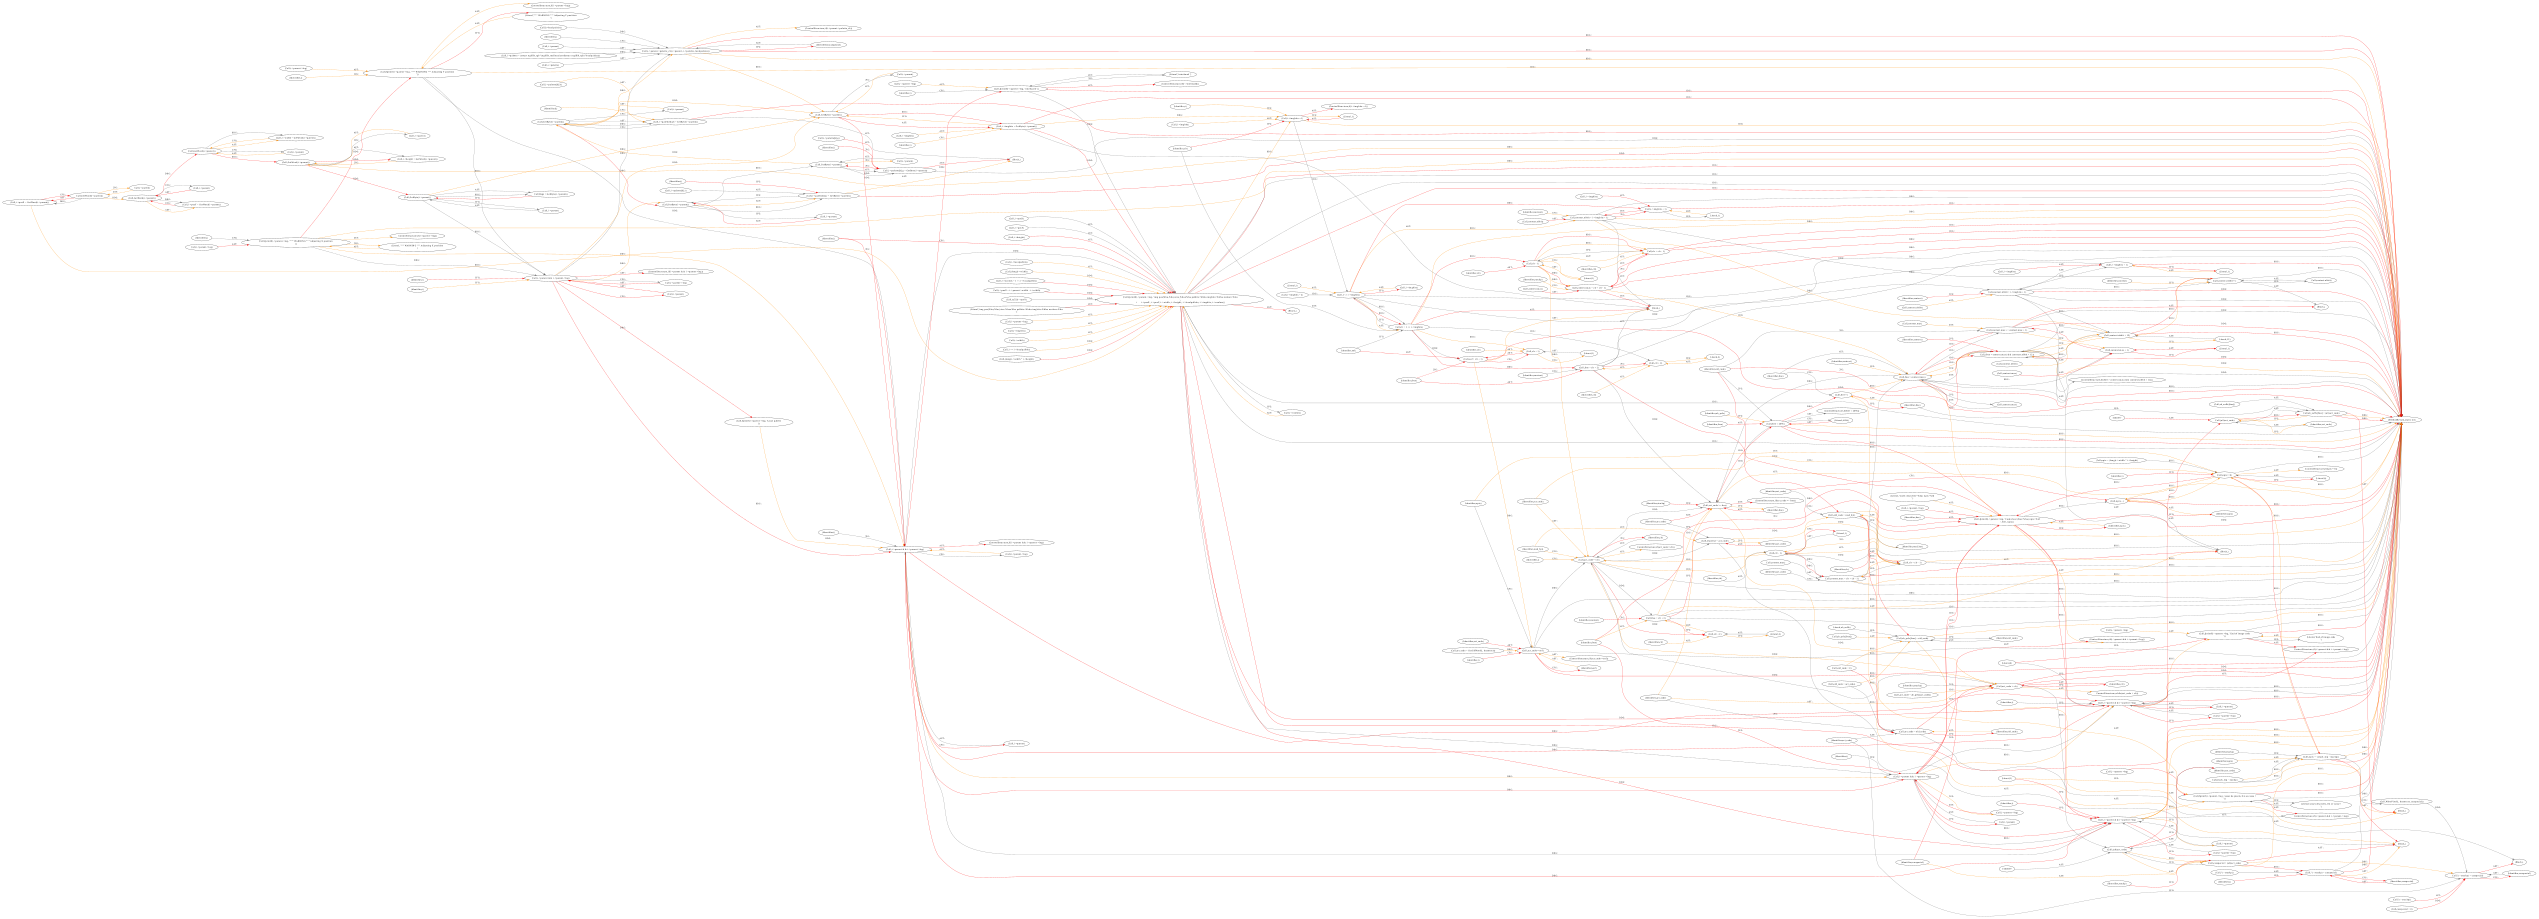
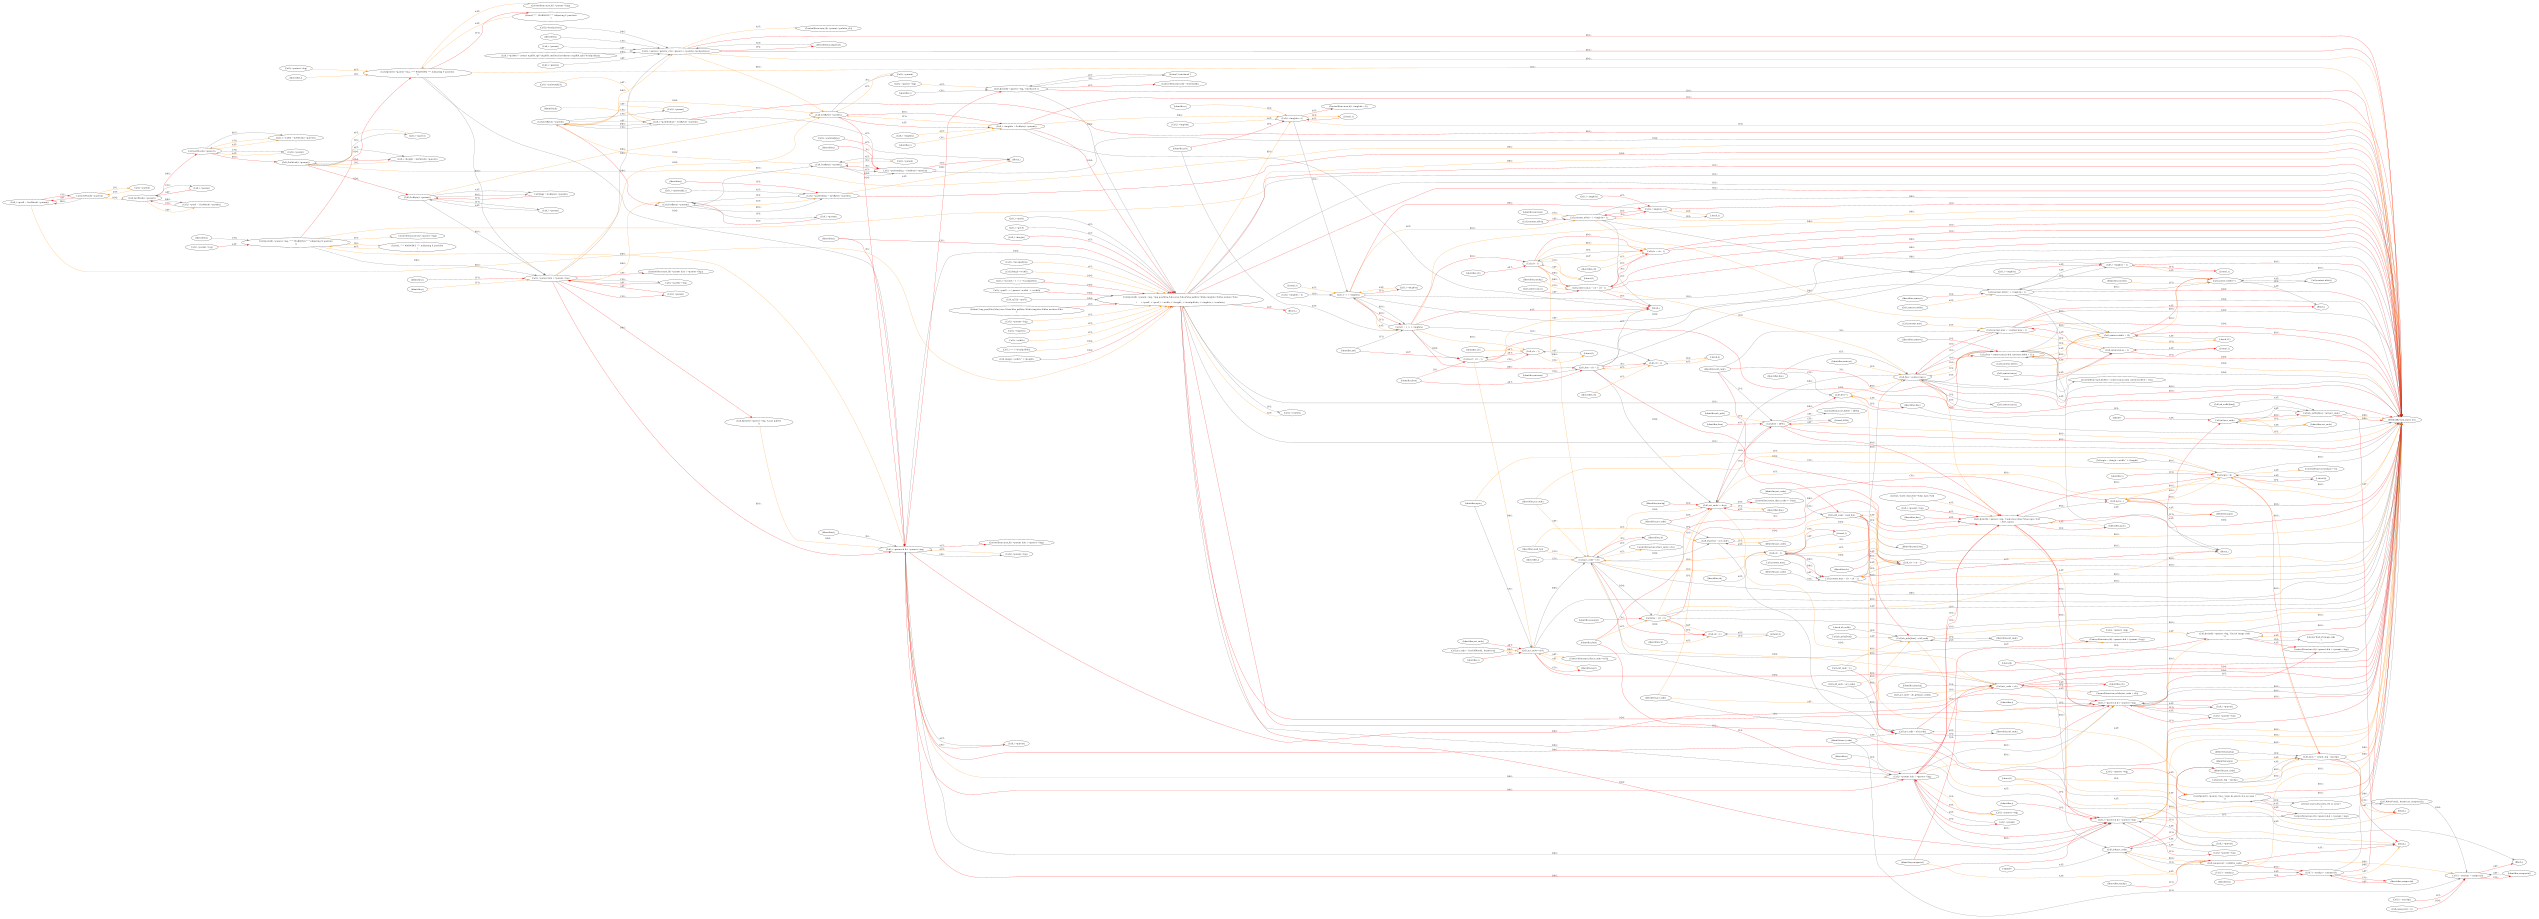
(1637, 514) -> (1637, 514)
(2224, 863) -> (2224, 863)
